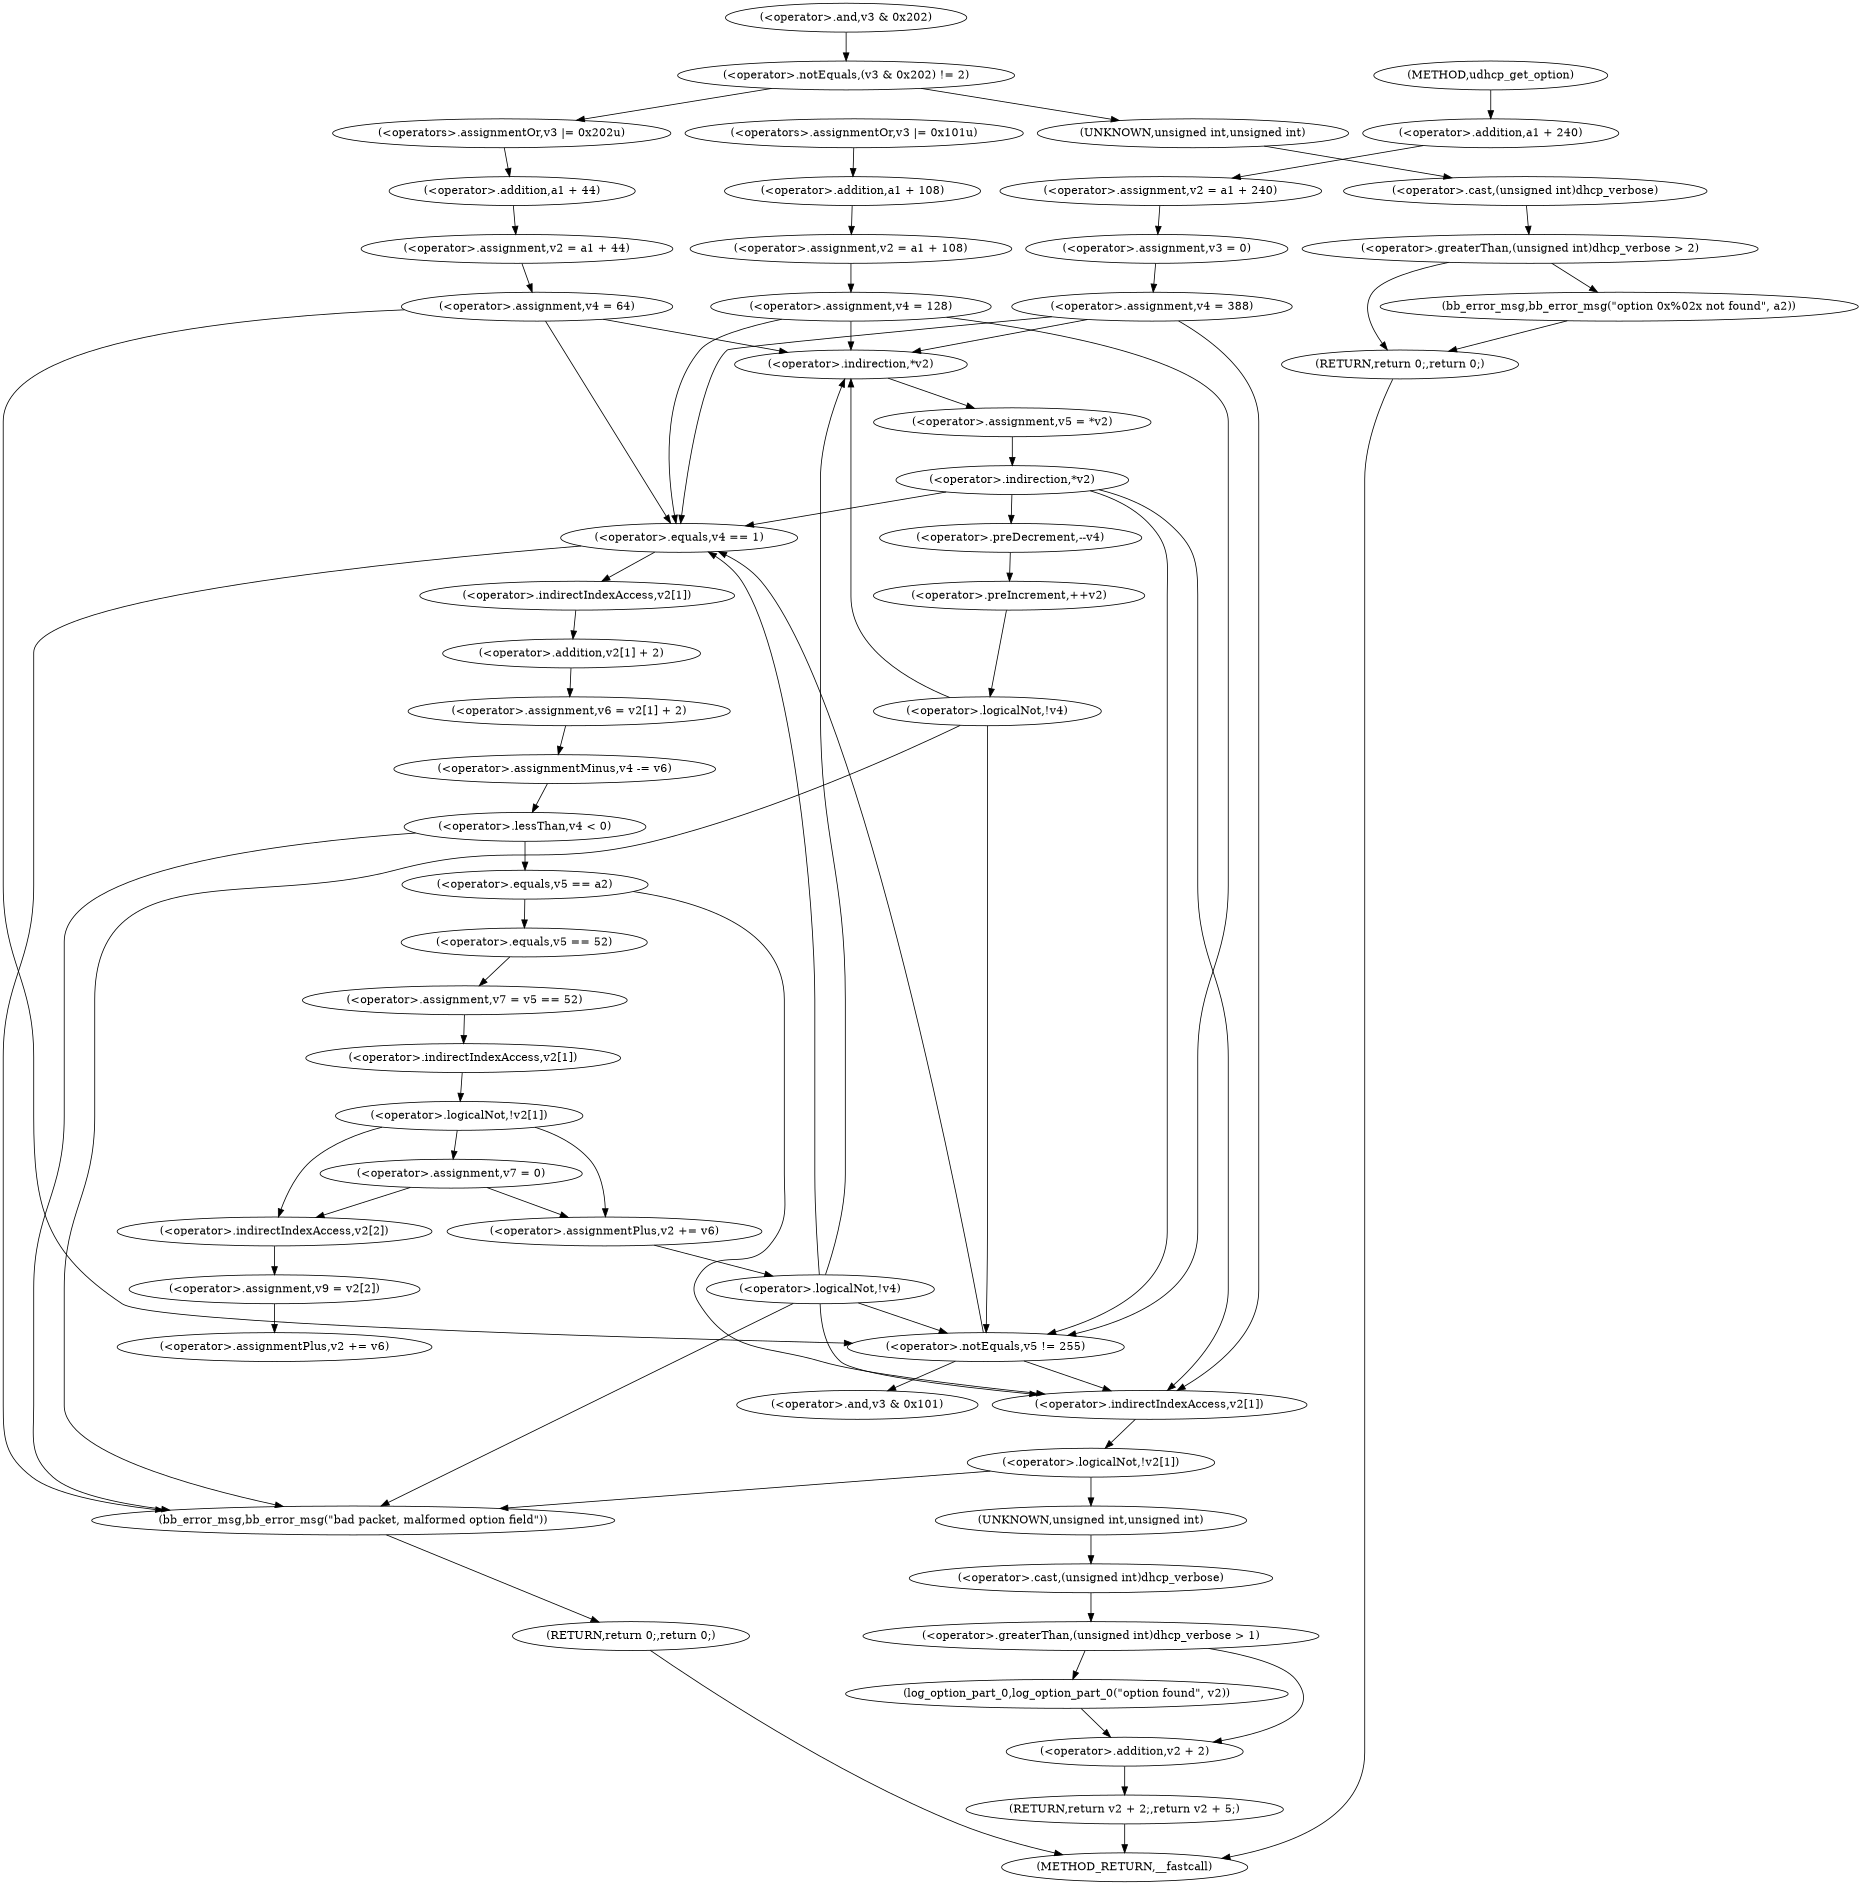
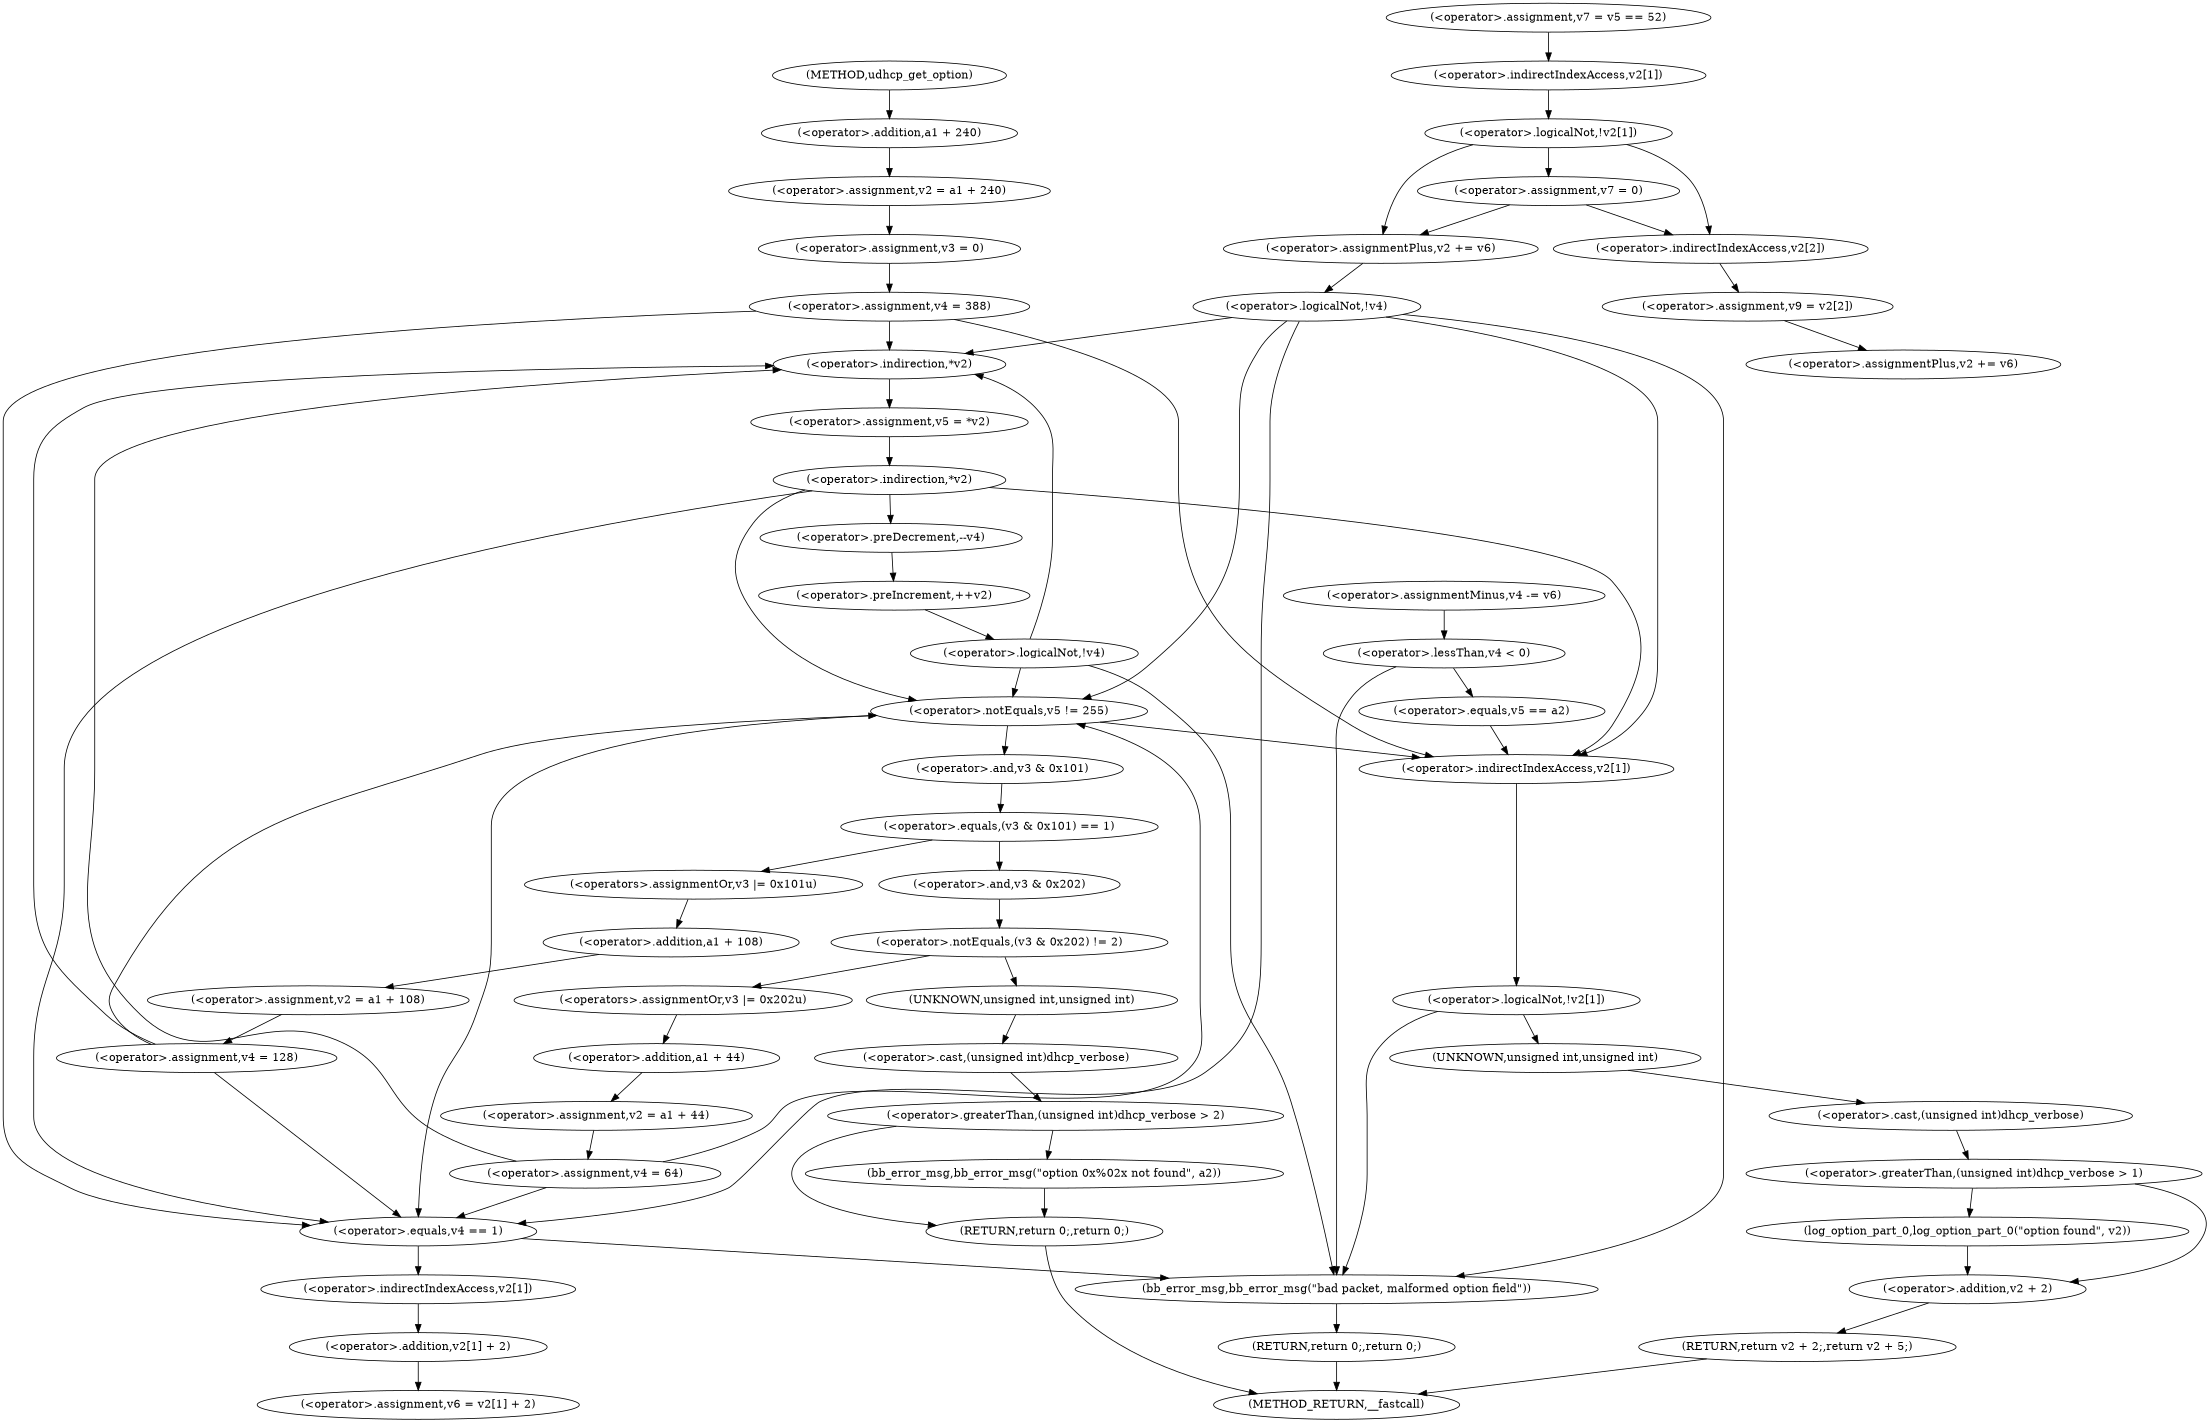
(563, 736) -> none
none -> (999, 827)
(524, 942) -> none
